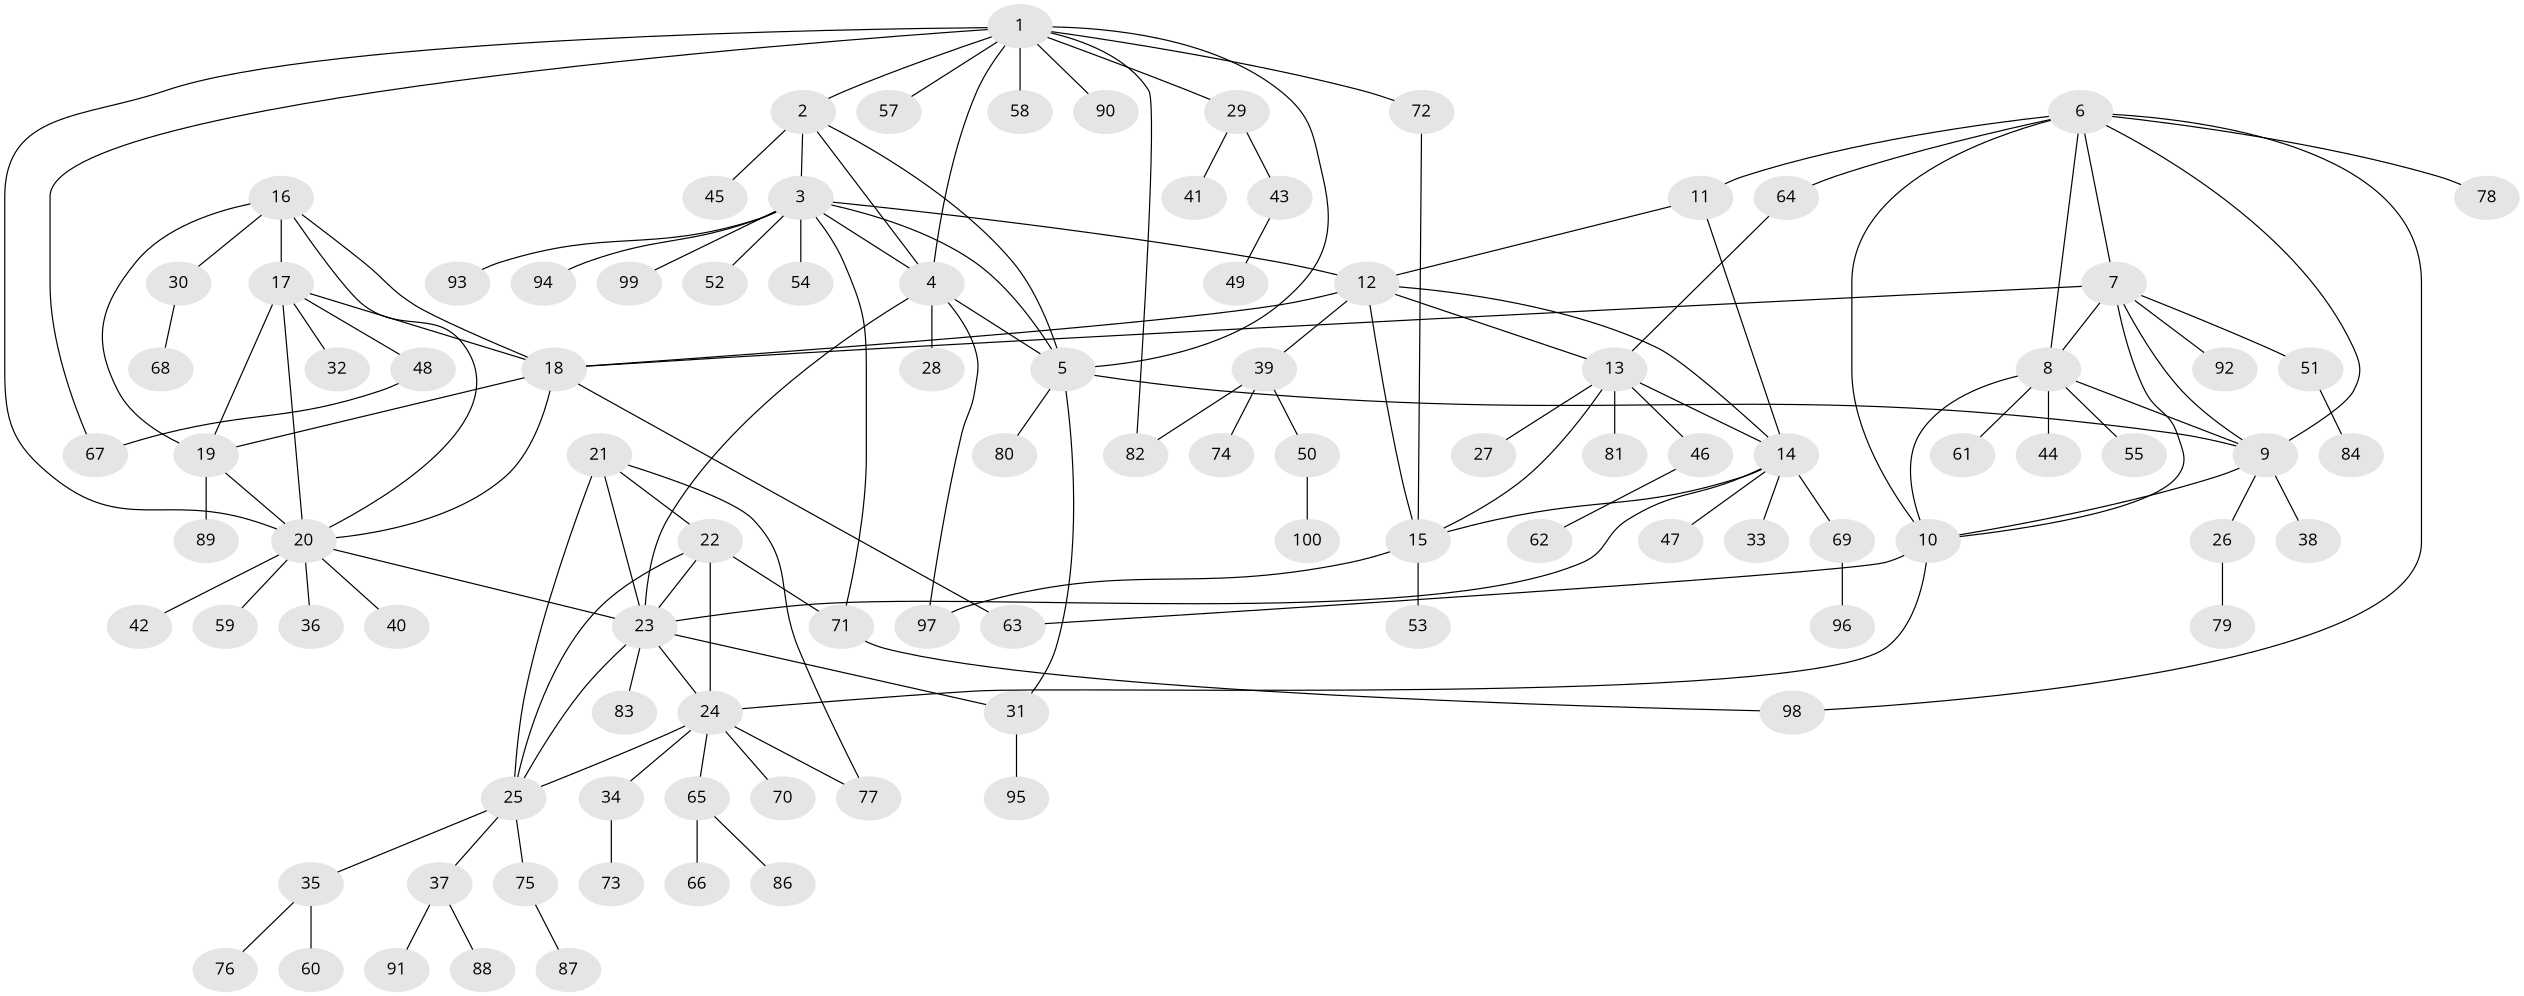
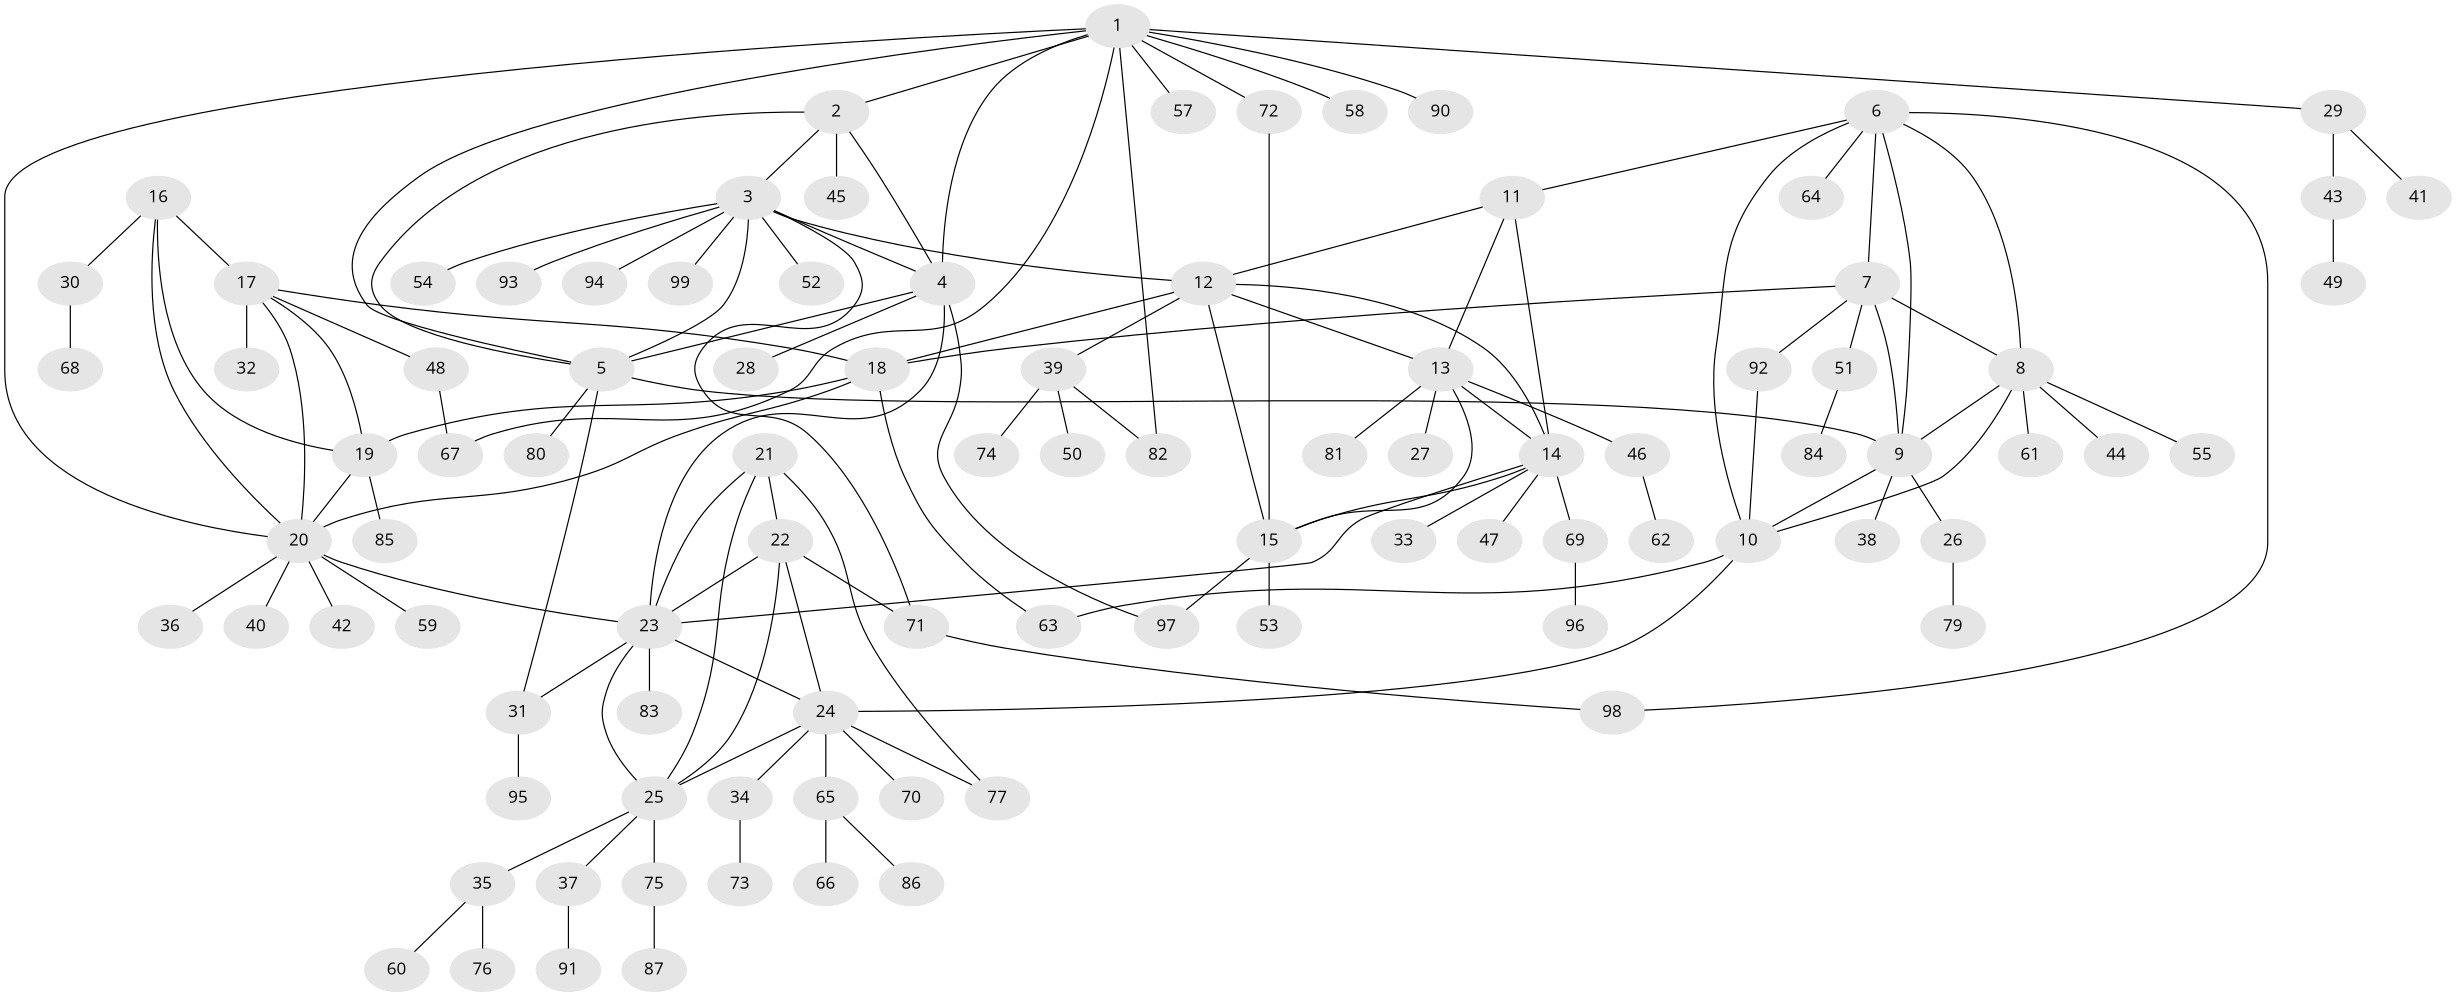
(2487, 198) -> none
(1701, 284) -> (1476, 284)
(406, 299) -> none
(2170, 482) -> (1754, 455)
(206, 541) -> (385, 541)
(1307, 541) -> none
(483, 970) -> none
